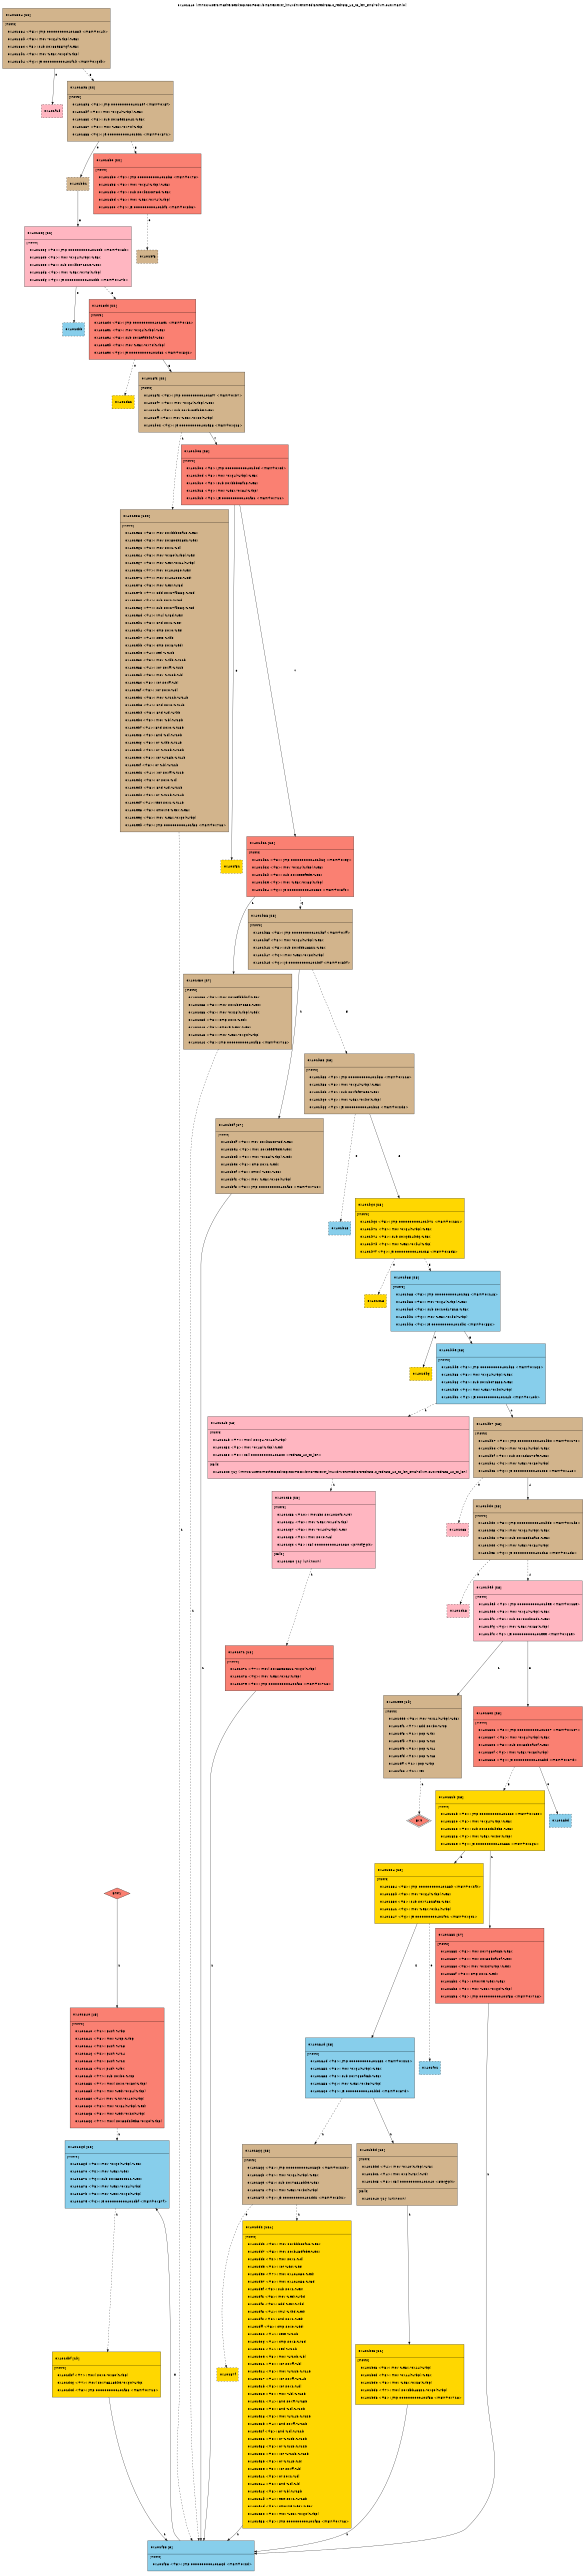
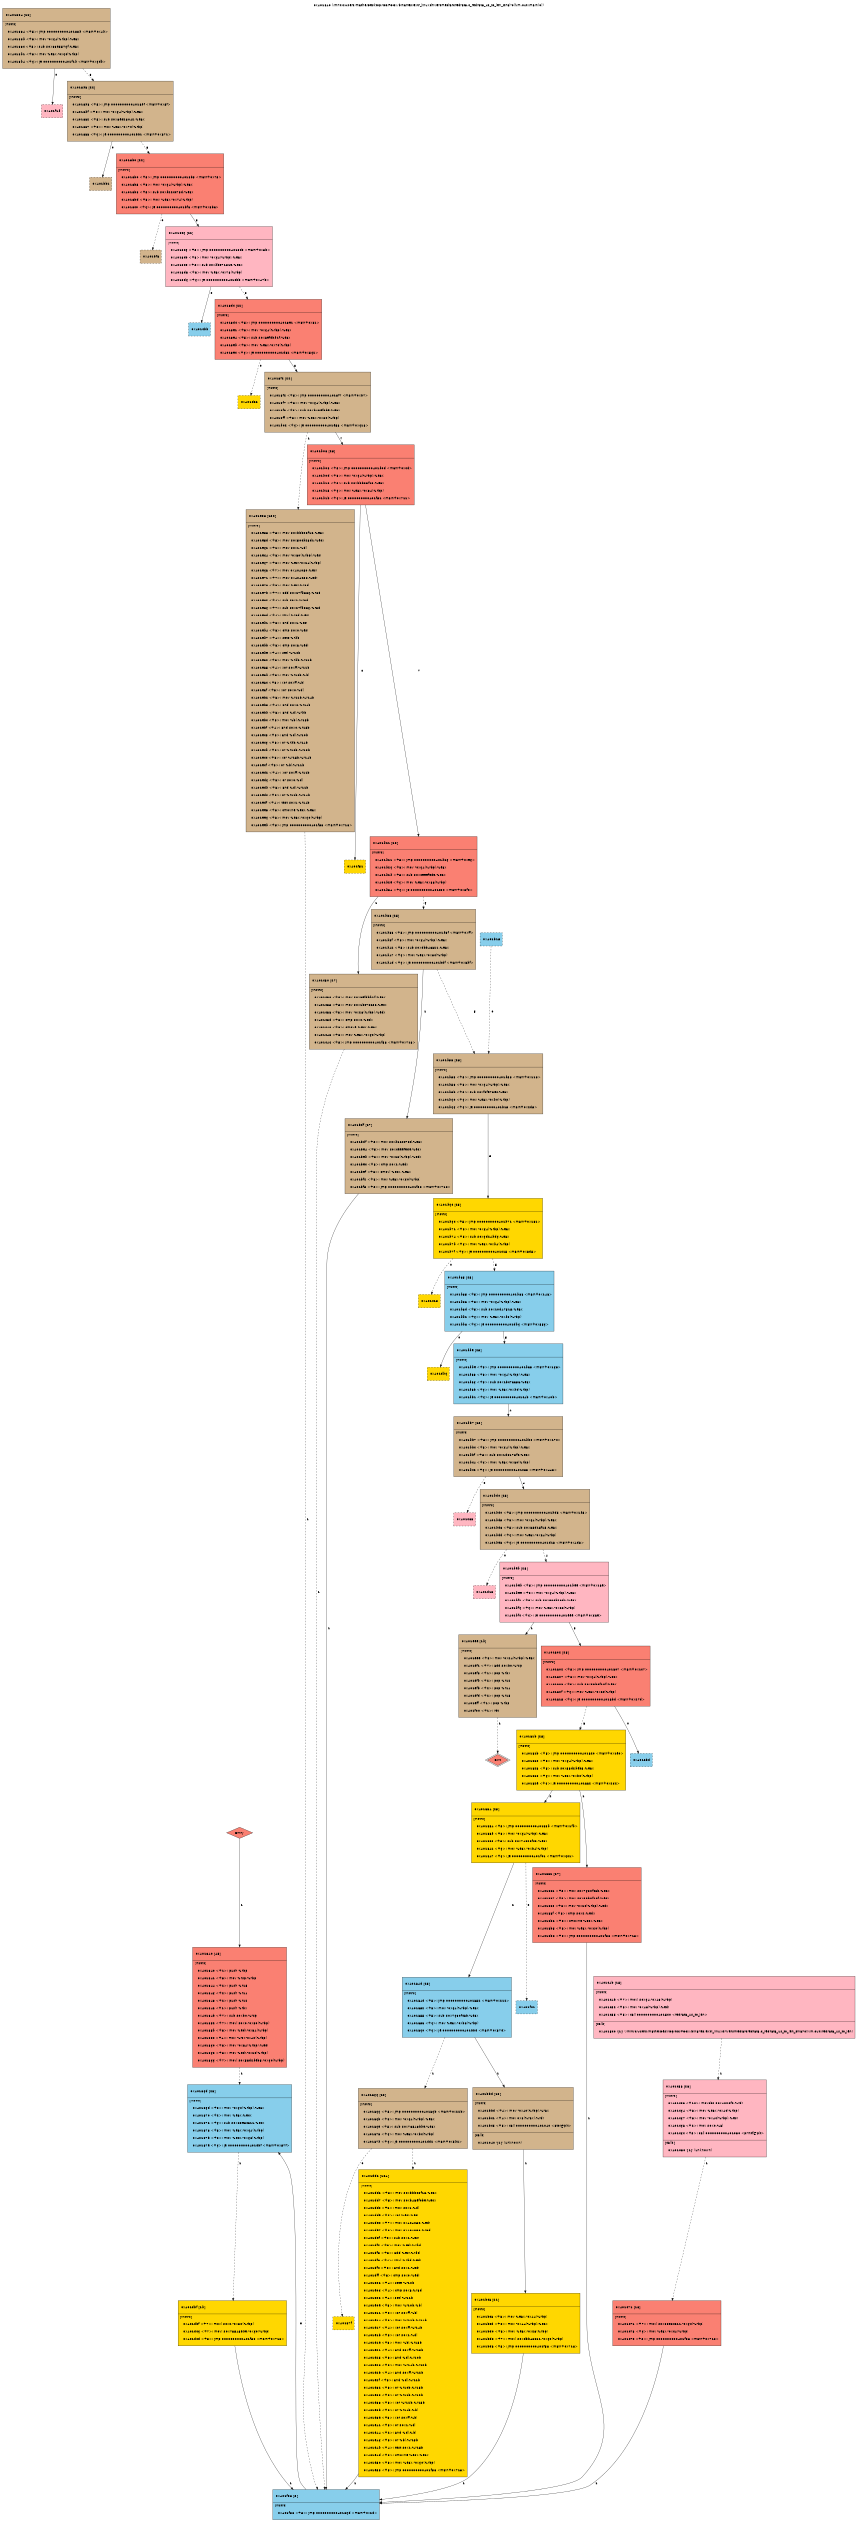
(78, 207) -> (194, 219)
(348, 1167) -> (490, 999)
(423, 1409) -> none
